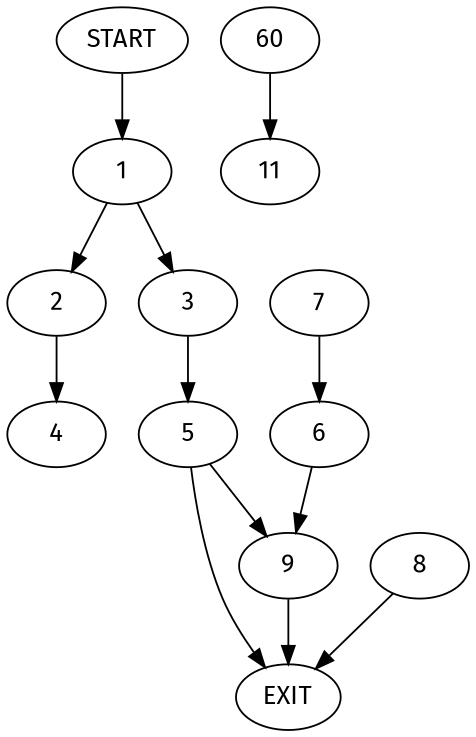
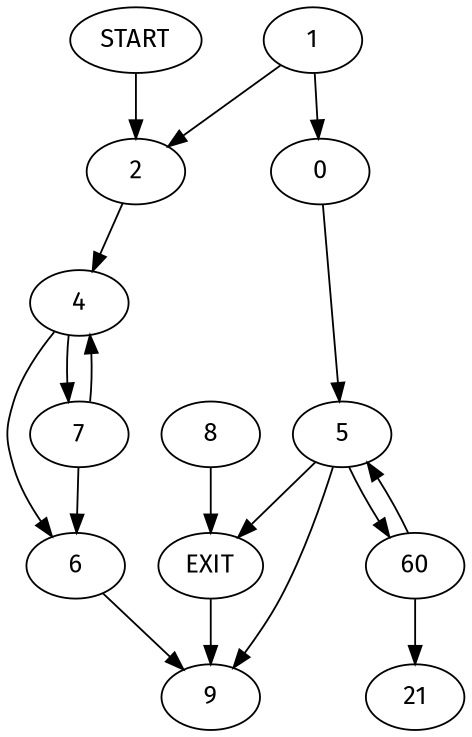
(122, 97) -> (136, 97)
(270, 172) -> (415, 697)
(188, 303) -> (320, 172)
none -> (67, 359)
none -> (92, 378)
none -> (8, 424)
none -> (363, 495)
none -> (394, 505)
(288, 622) -> (211, 622)
